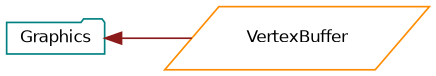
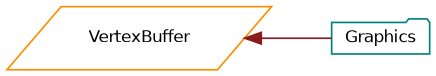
(157, 38) -> (297, 38)
